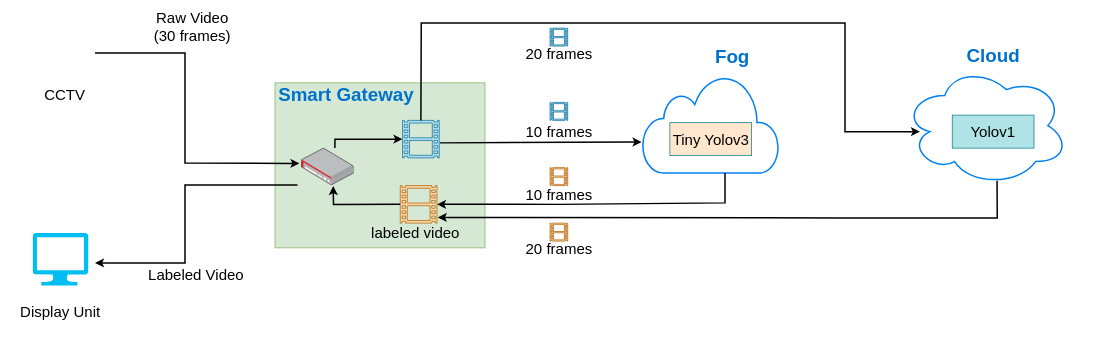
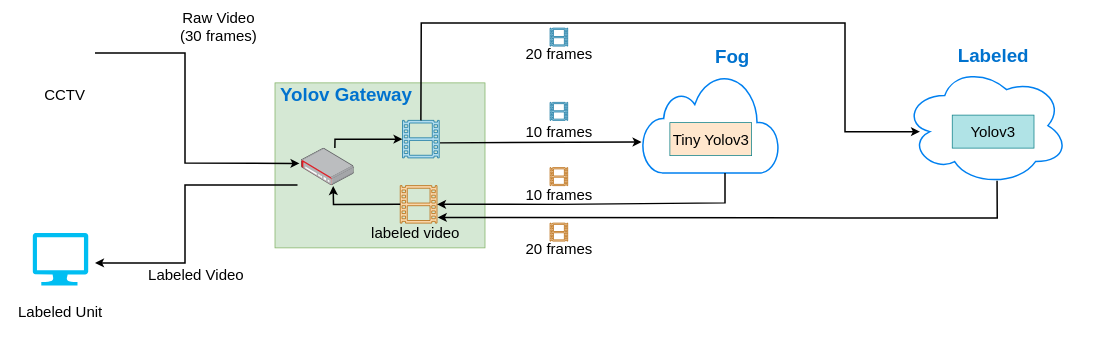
(192, 27) -> (219, 27)
(993, 54) -> (993, 54)
(346, 94) -> (346, 94)
(993, 132) -> (993, 132)
(60, 312) -> (60, 312)
